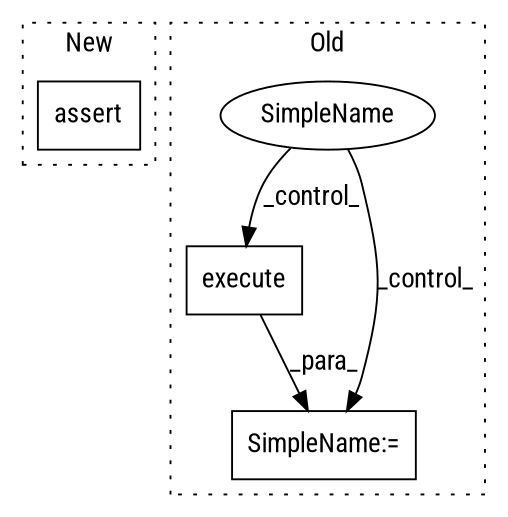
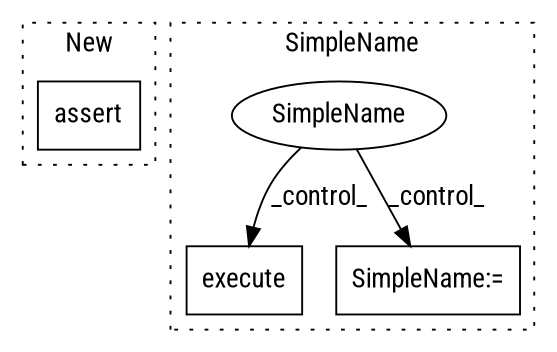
(328, 45) -> (352, 45)
(280, 354) -> none
